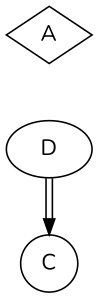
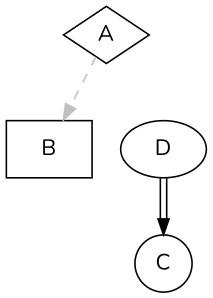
none -> (49, 149)
